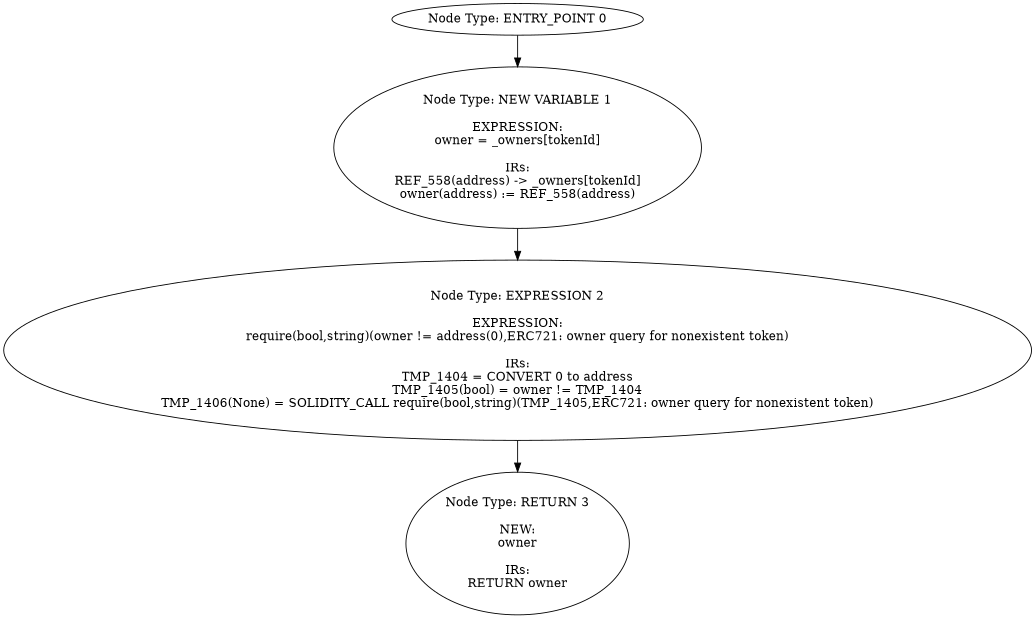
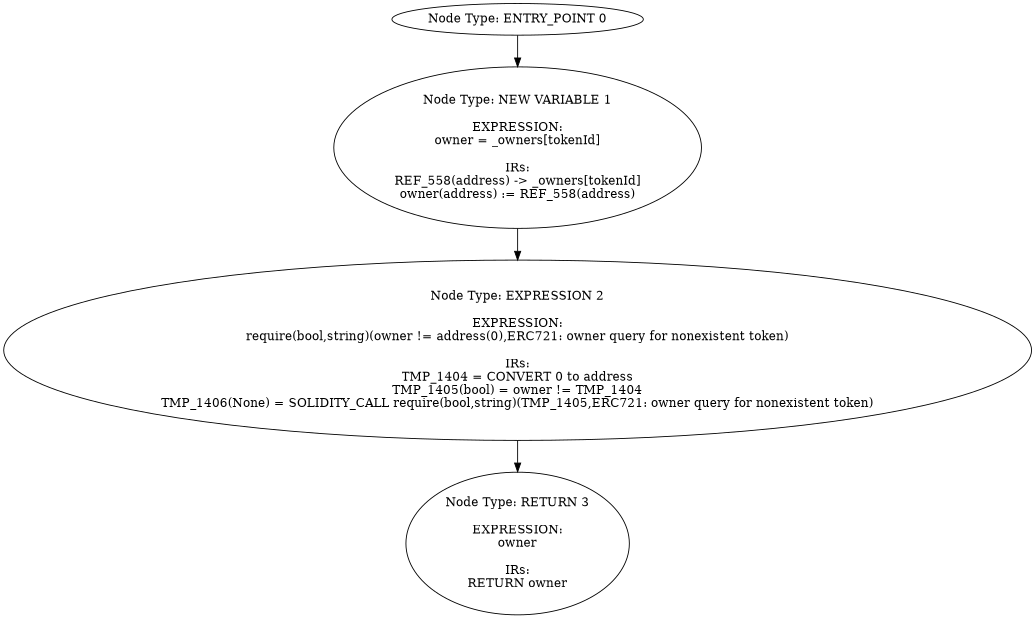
(518, 544) -> (518, 544)
